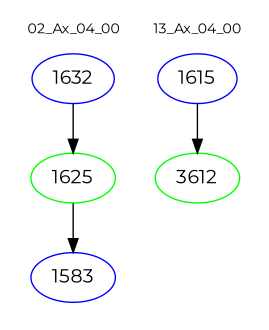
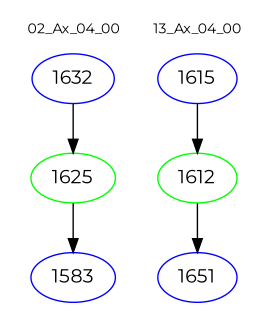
(197, 178) -> (197, 178)
none -> (197, 277)
